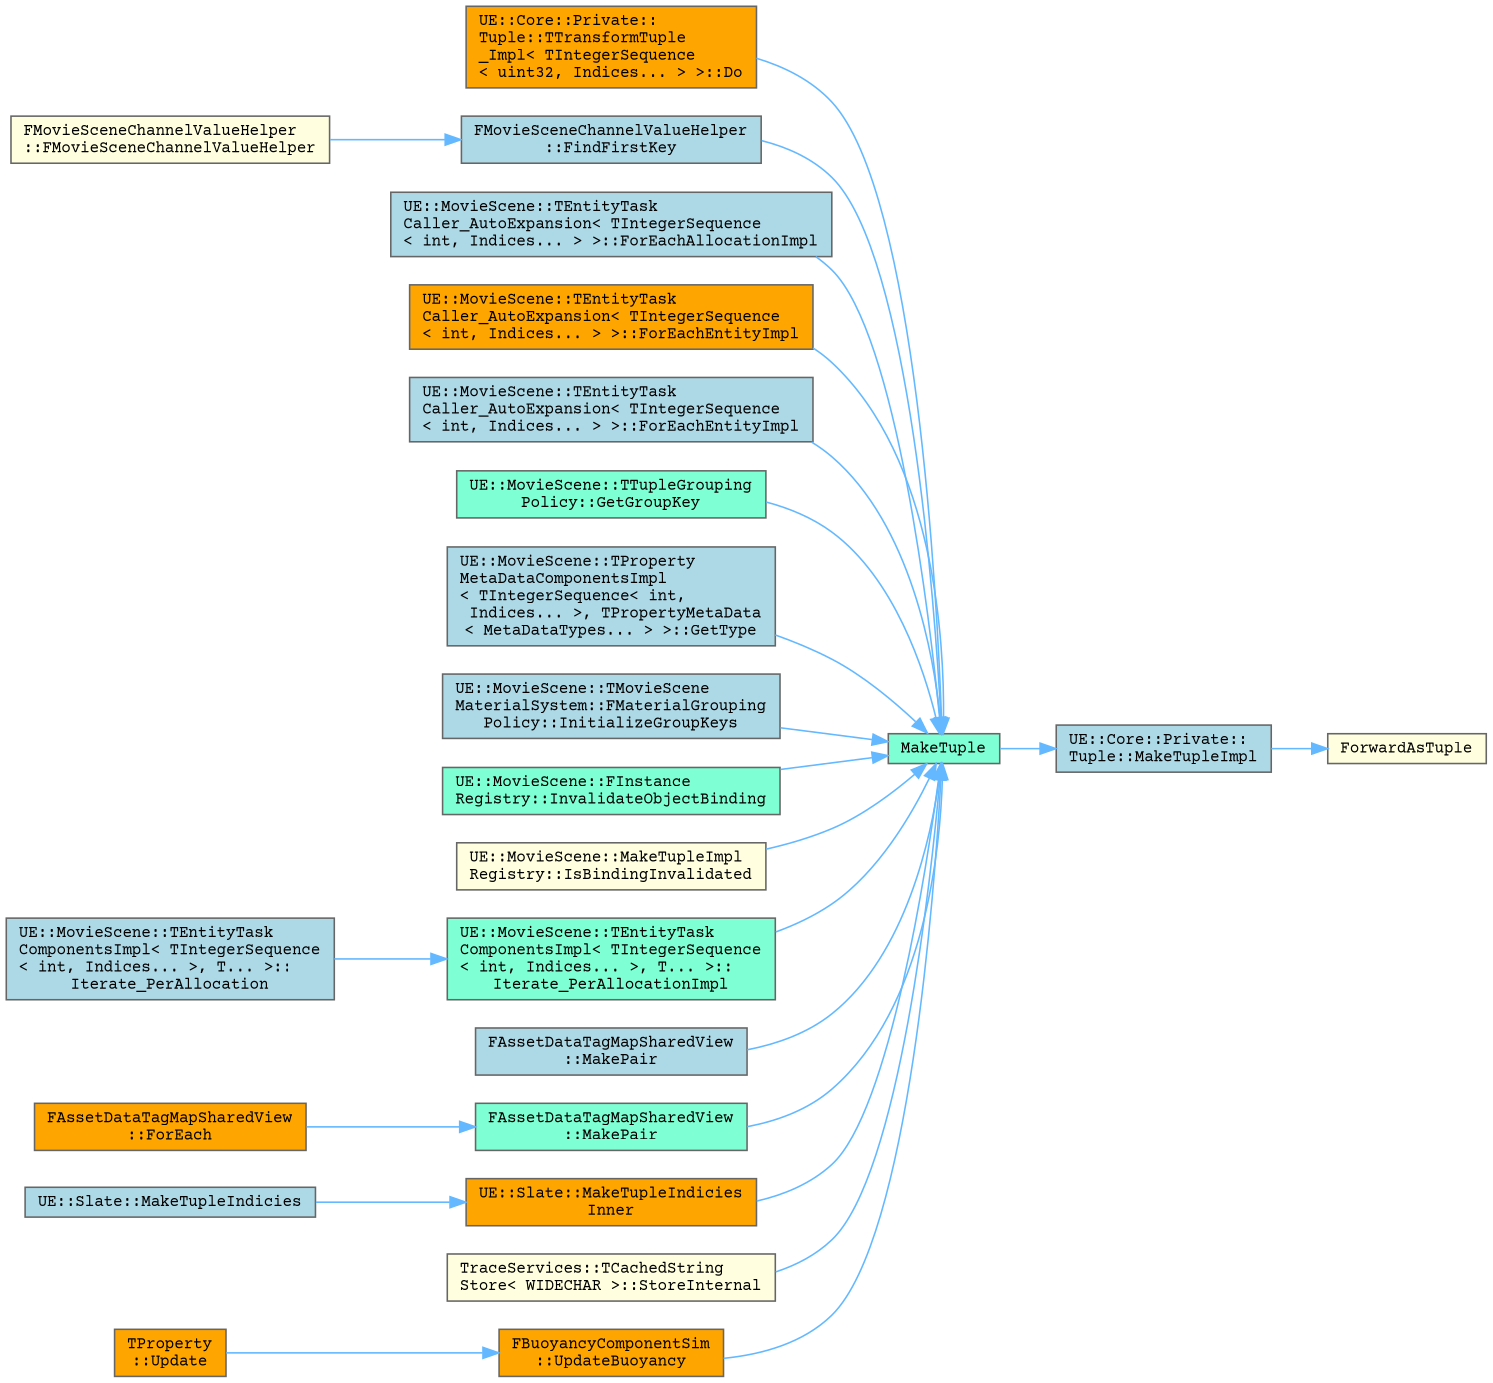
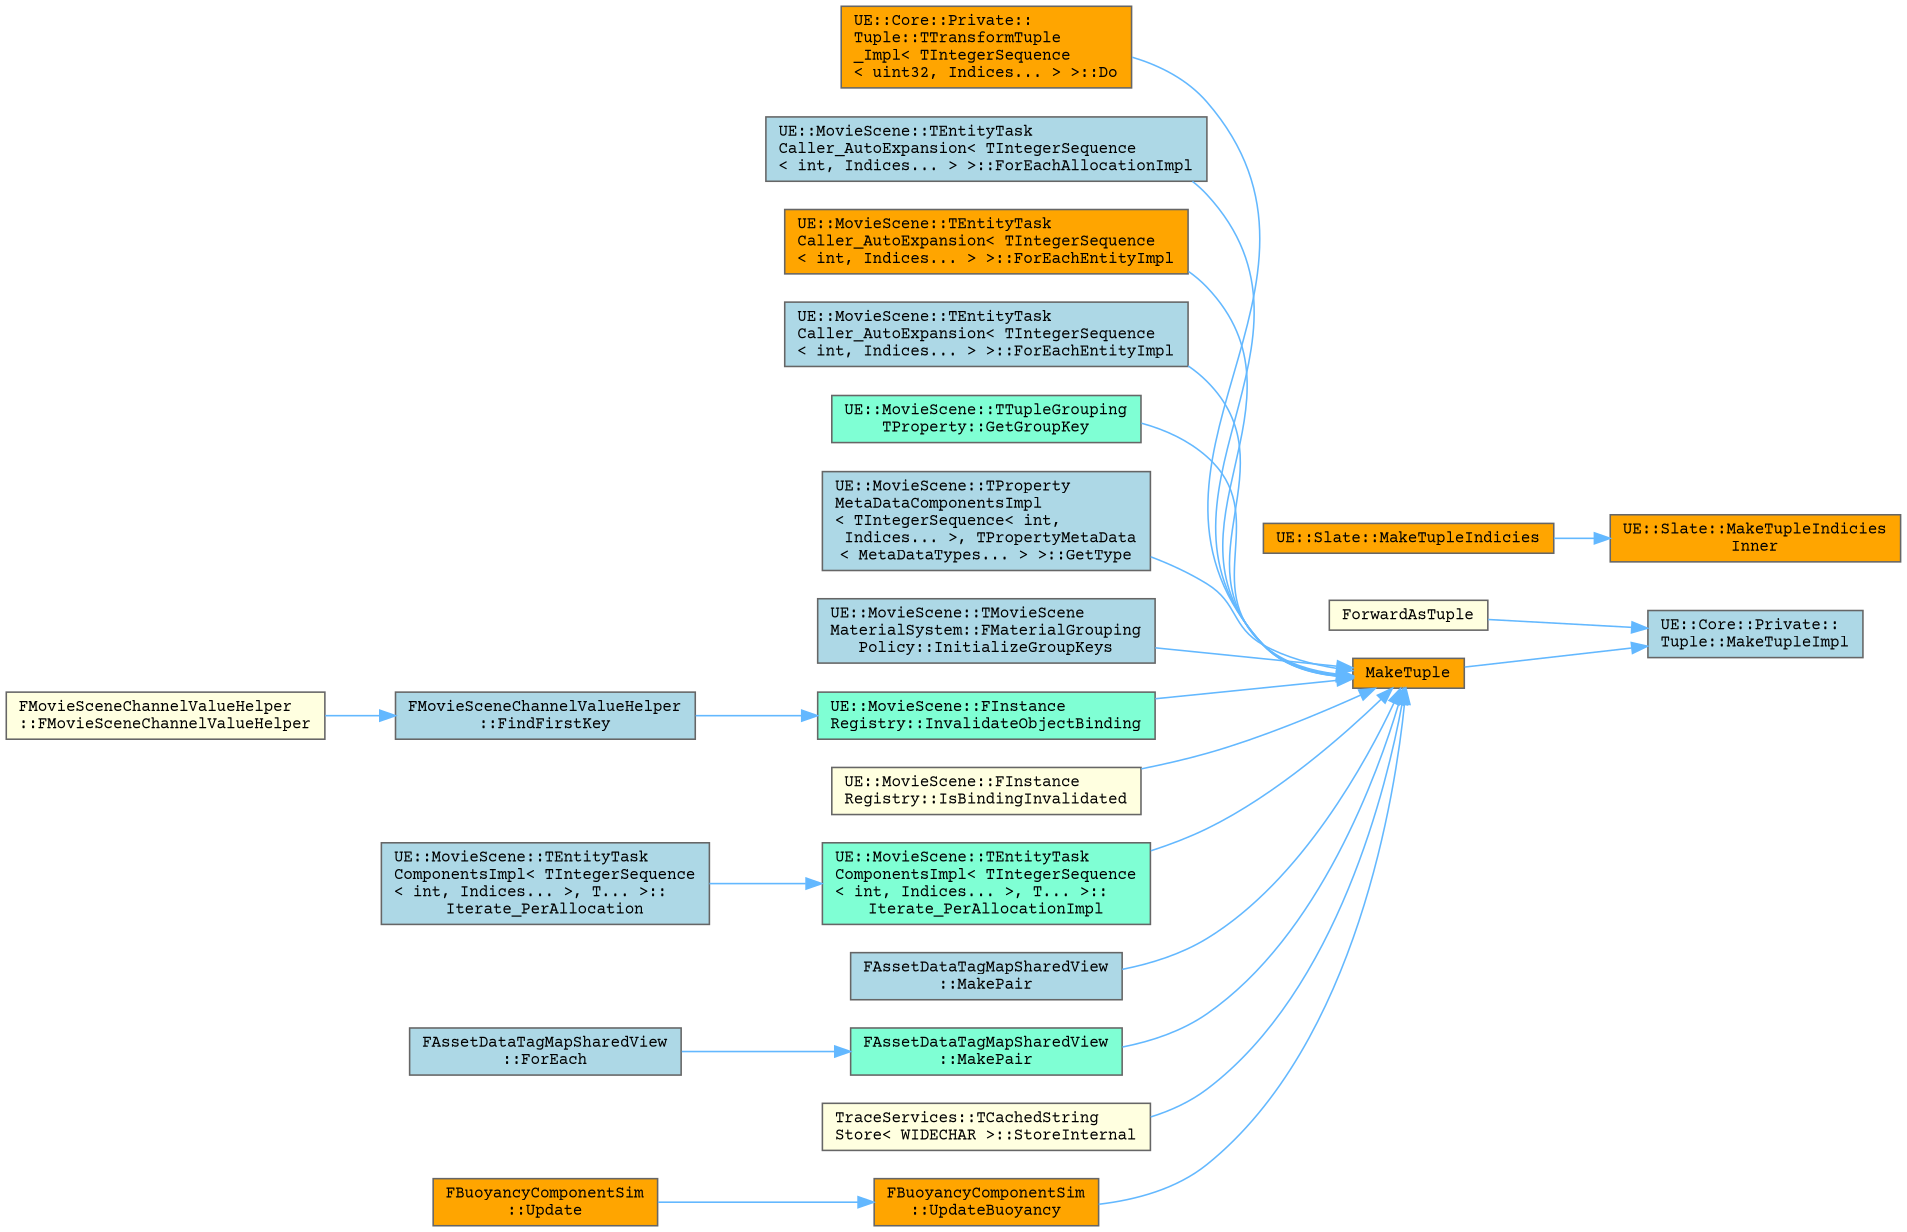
(905, 385) -> (748, 716)
(611, 494) -> (986, 419)
(944, 749) -> (1409, 673)
(1291, 749) -> (1560, 623)
(611, 866) -> (986, 791)
(891, 1031) -> none
(170, 1127) -> (545, 1052)
(170, 1202) -> (1409, 538)
(170, 1353) -> (545, 1202)
